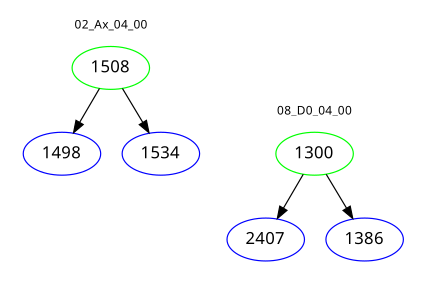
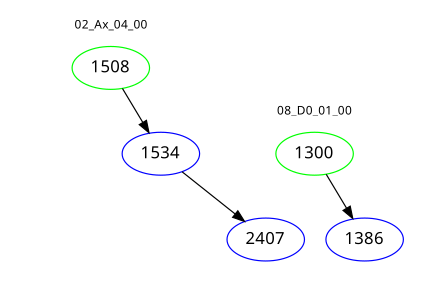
(315, 111) -> (315, 111)
(62, 154) -> none
(293, 191) -> (209, 193)
